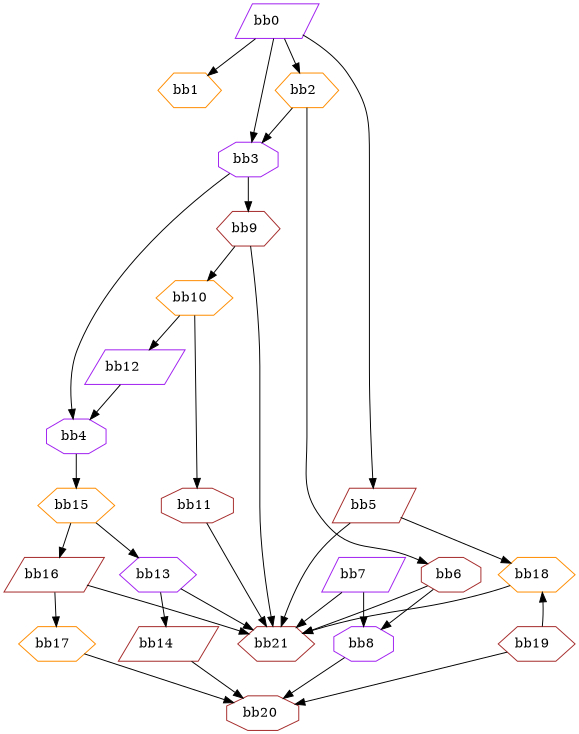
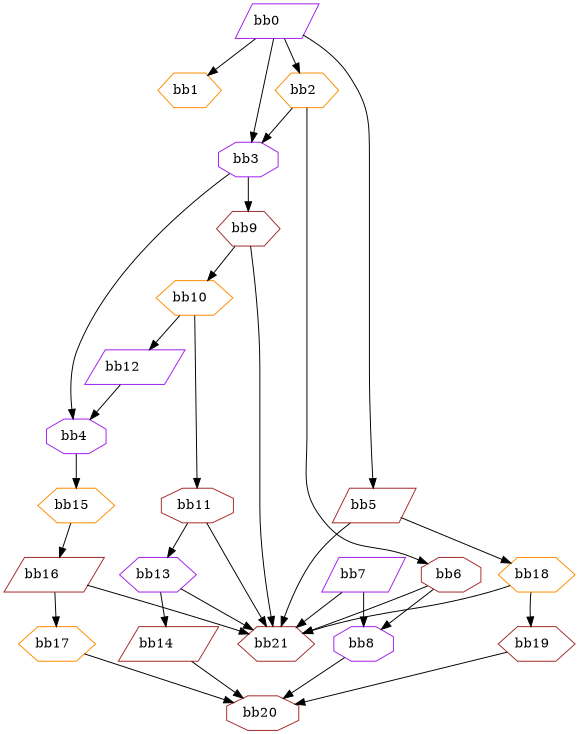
(113, 537) -> (180, 536)
(543, 614) -> (530, 605)
